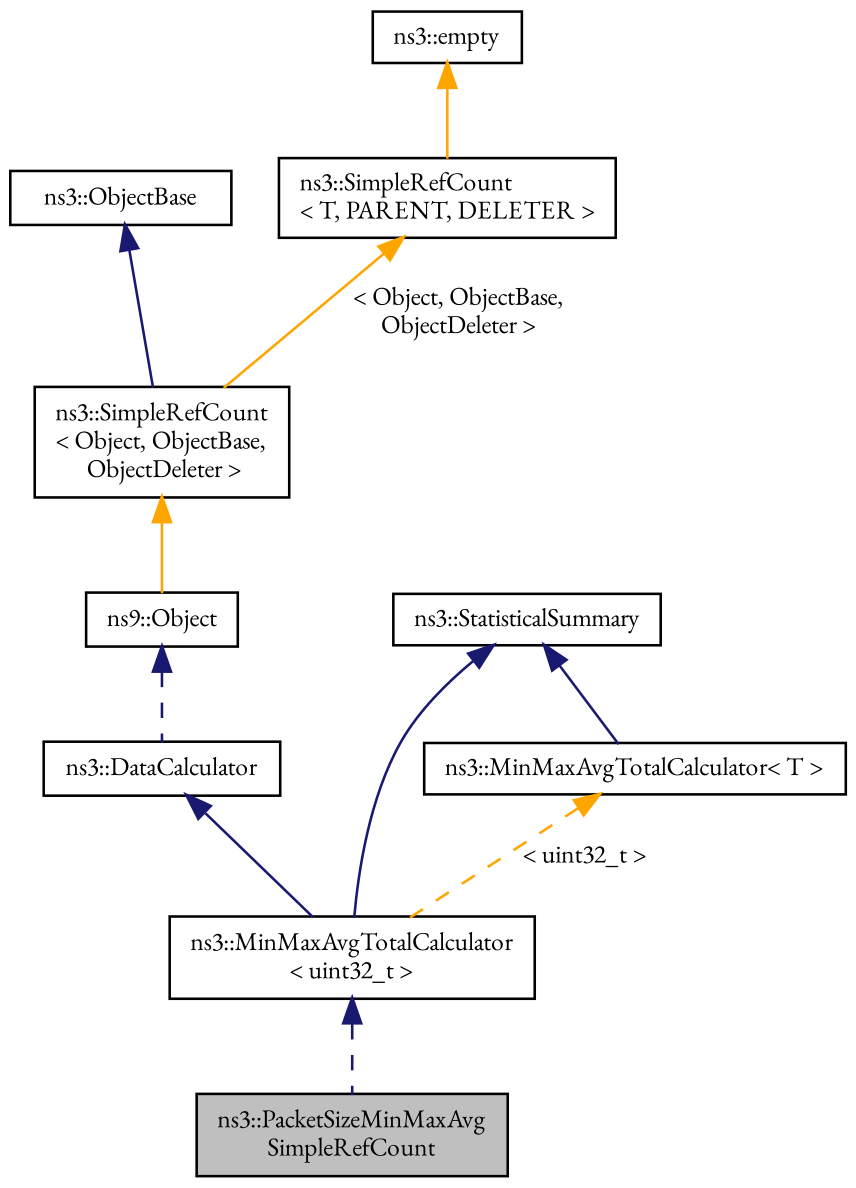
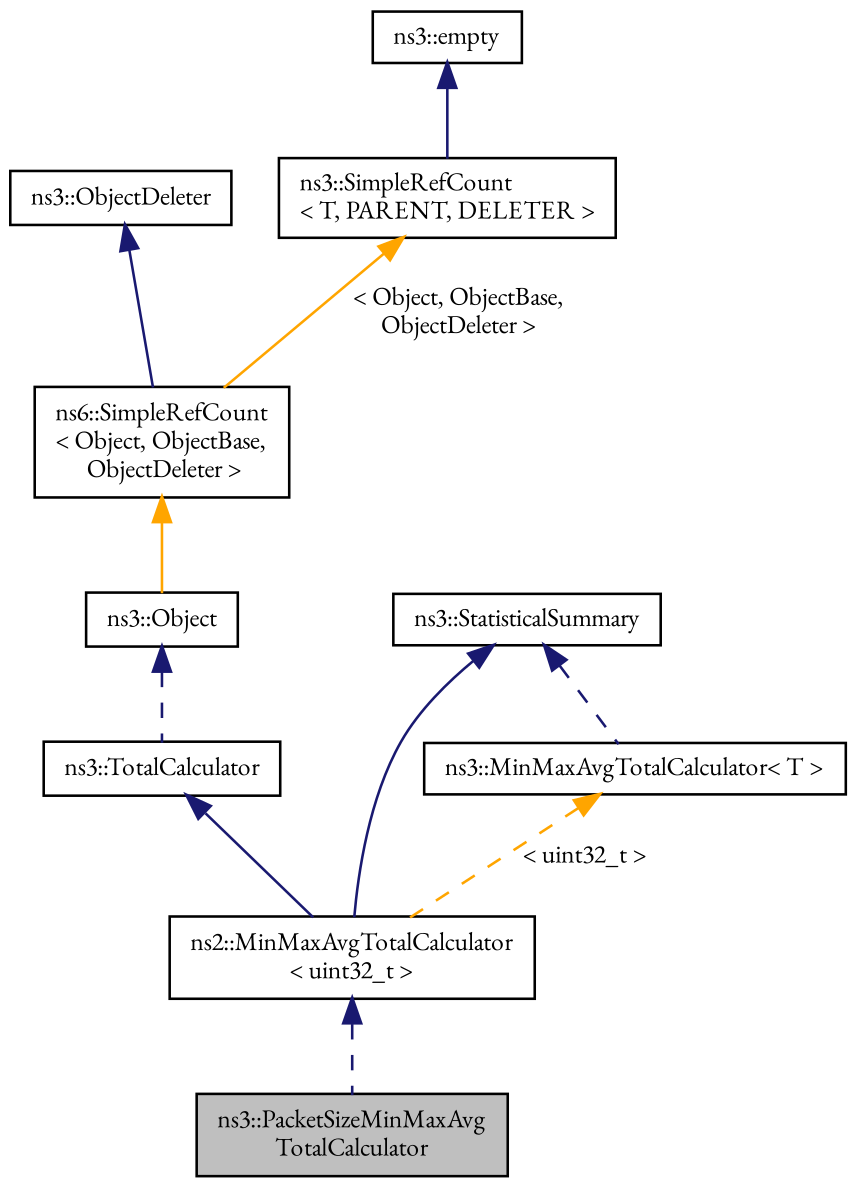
(447, 123) -> (447, 123)
(121, 198) -> (121, 198)
(162, 442) -> (162, 442)
(162, 620) -> (162, 620)
(589, 705) -> (589, 705)
(162, 769) -> (162, 769)
(352, 958) -> (352, 958)
(352, 1135) -> (352, 1135)
